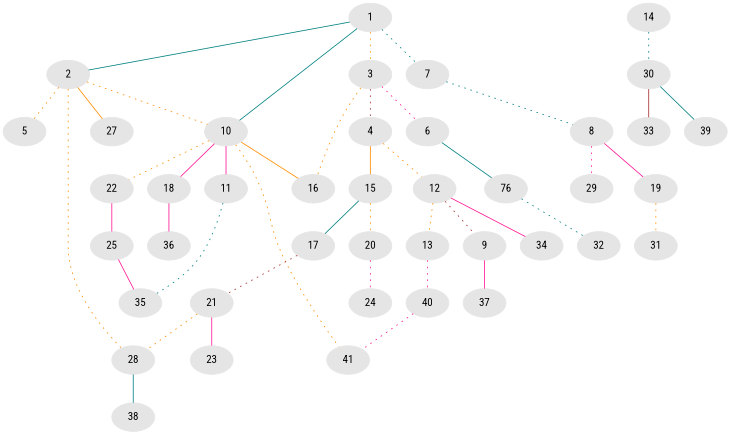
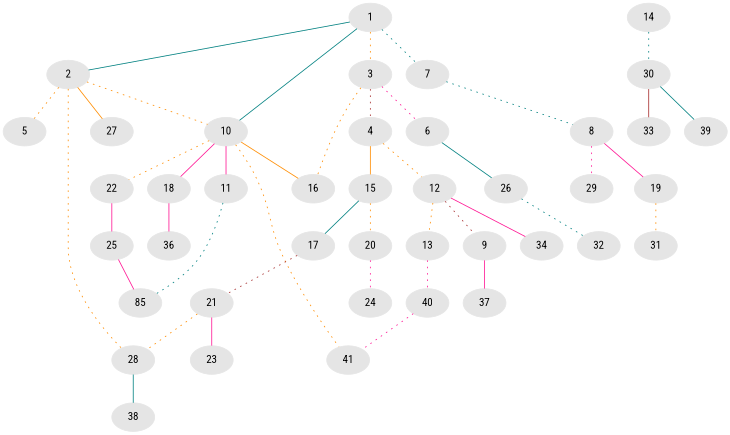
(506, 189) -> (506, 189)
(140, 303) -> (140, 303)
